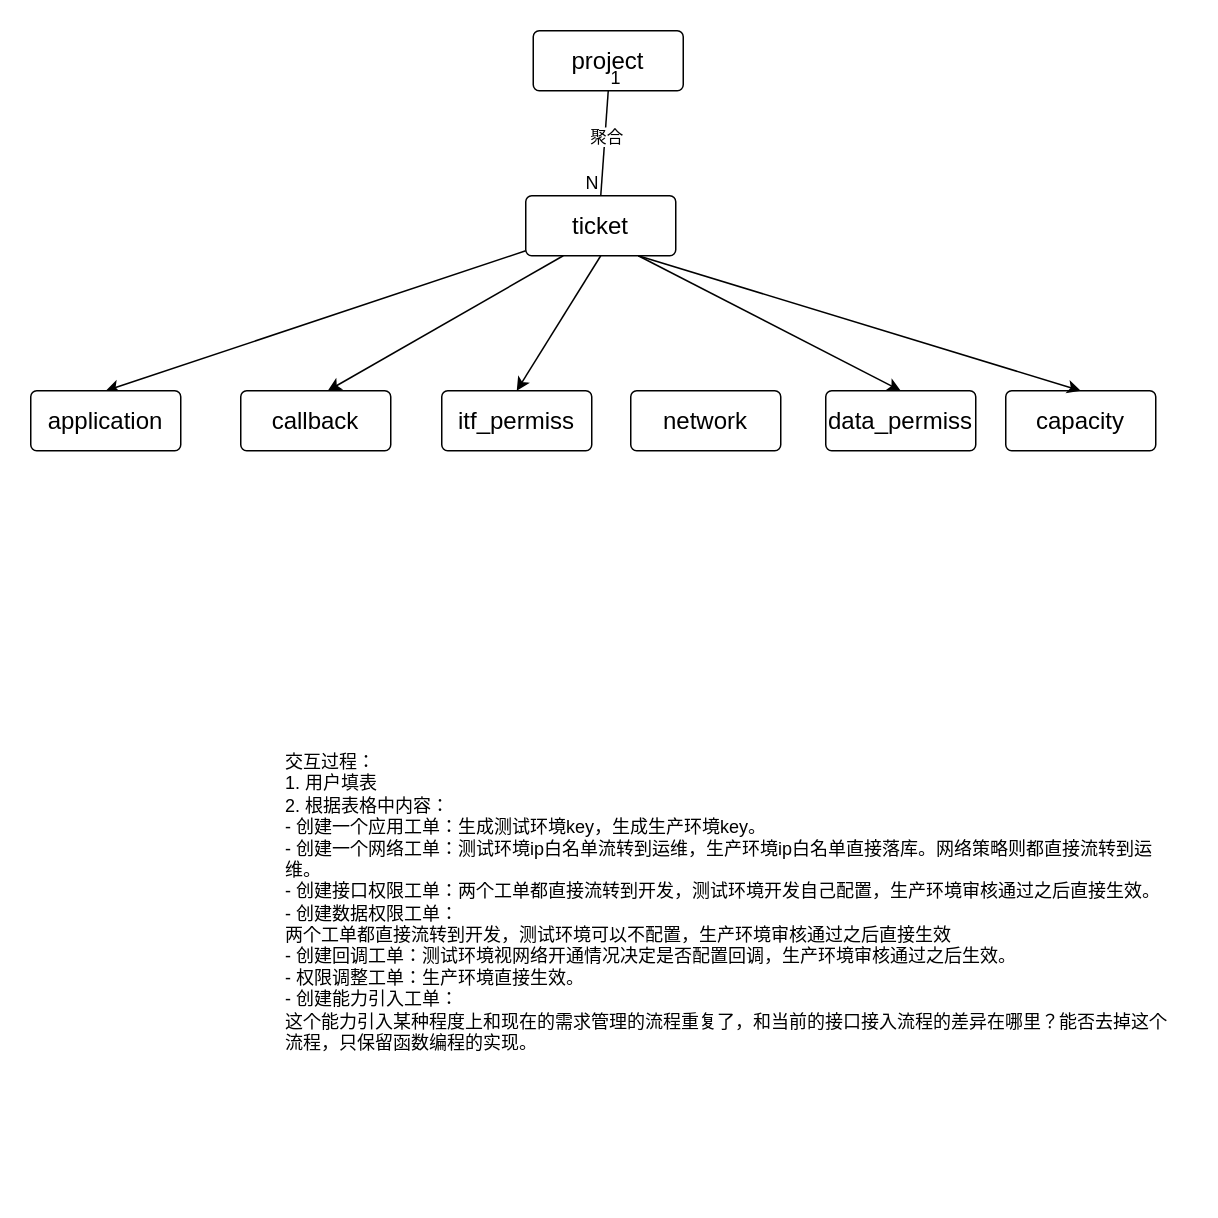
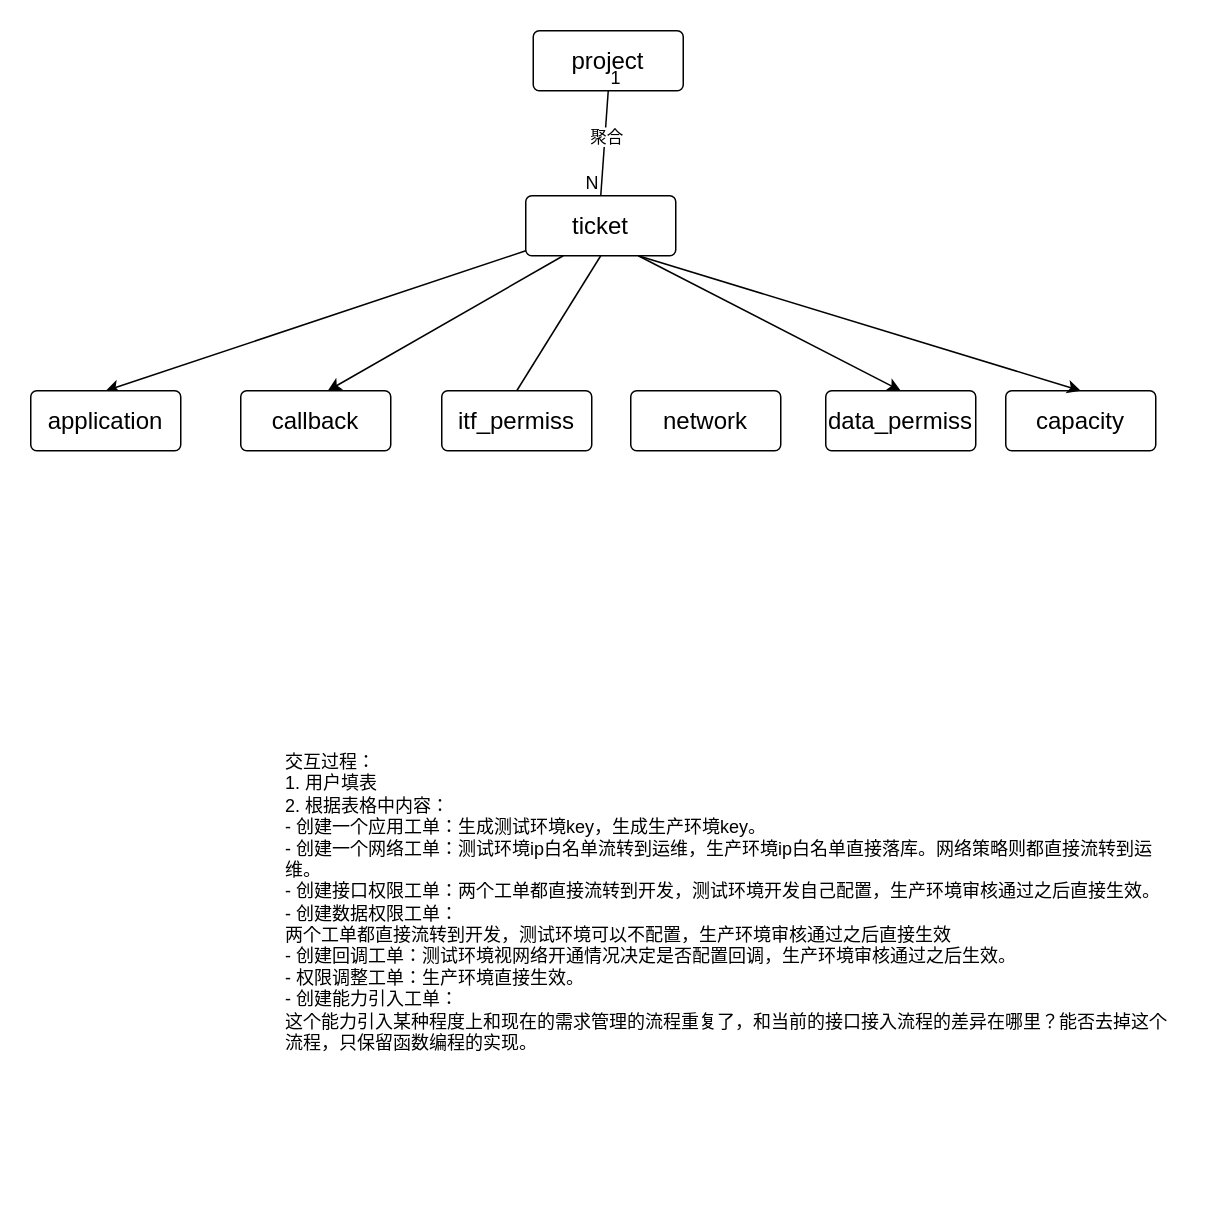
(523, 381) -> (520, 385)
